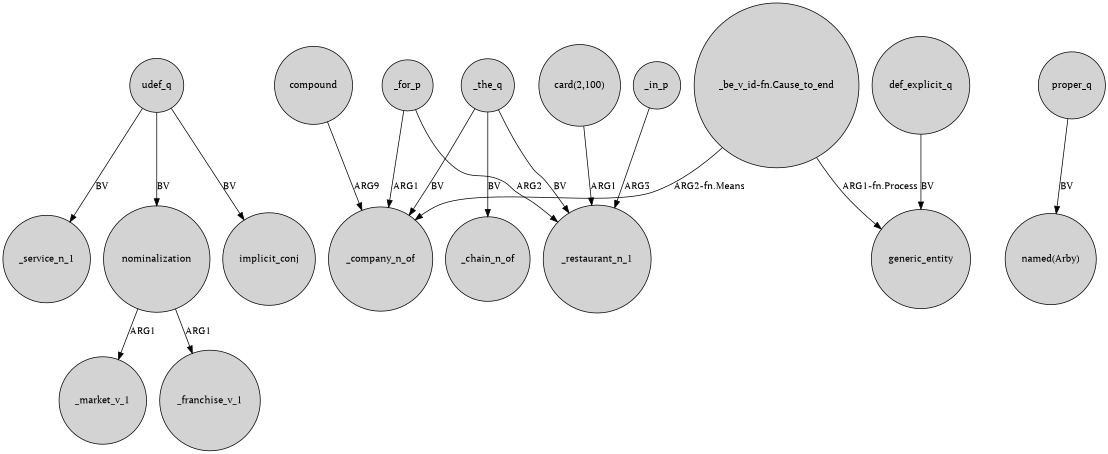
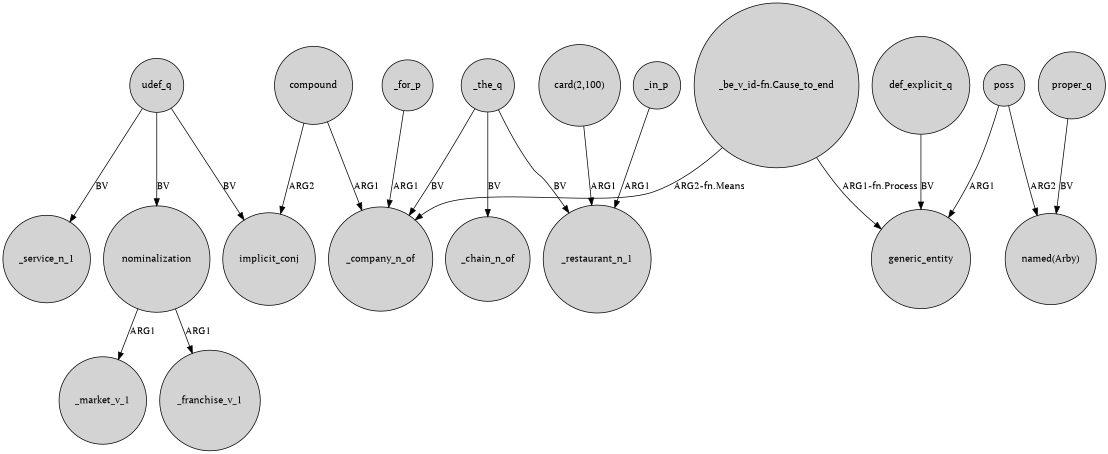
none -> (1004, 85)
none -> (293, 165)
(473, 175) -> none
(367, 186) -> (367, 186)
(637, 186) -> (637, 186)
